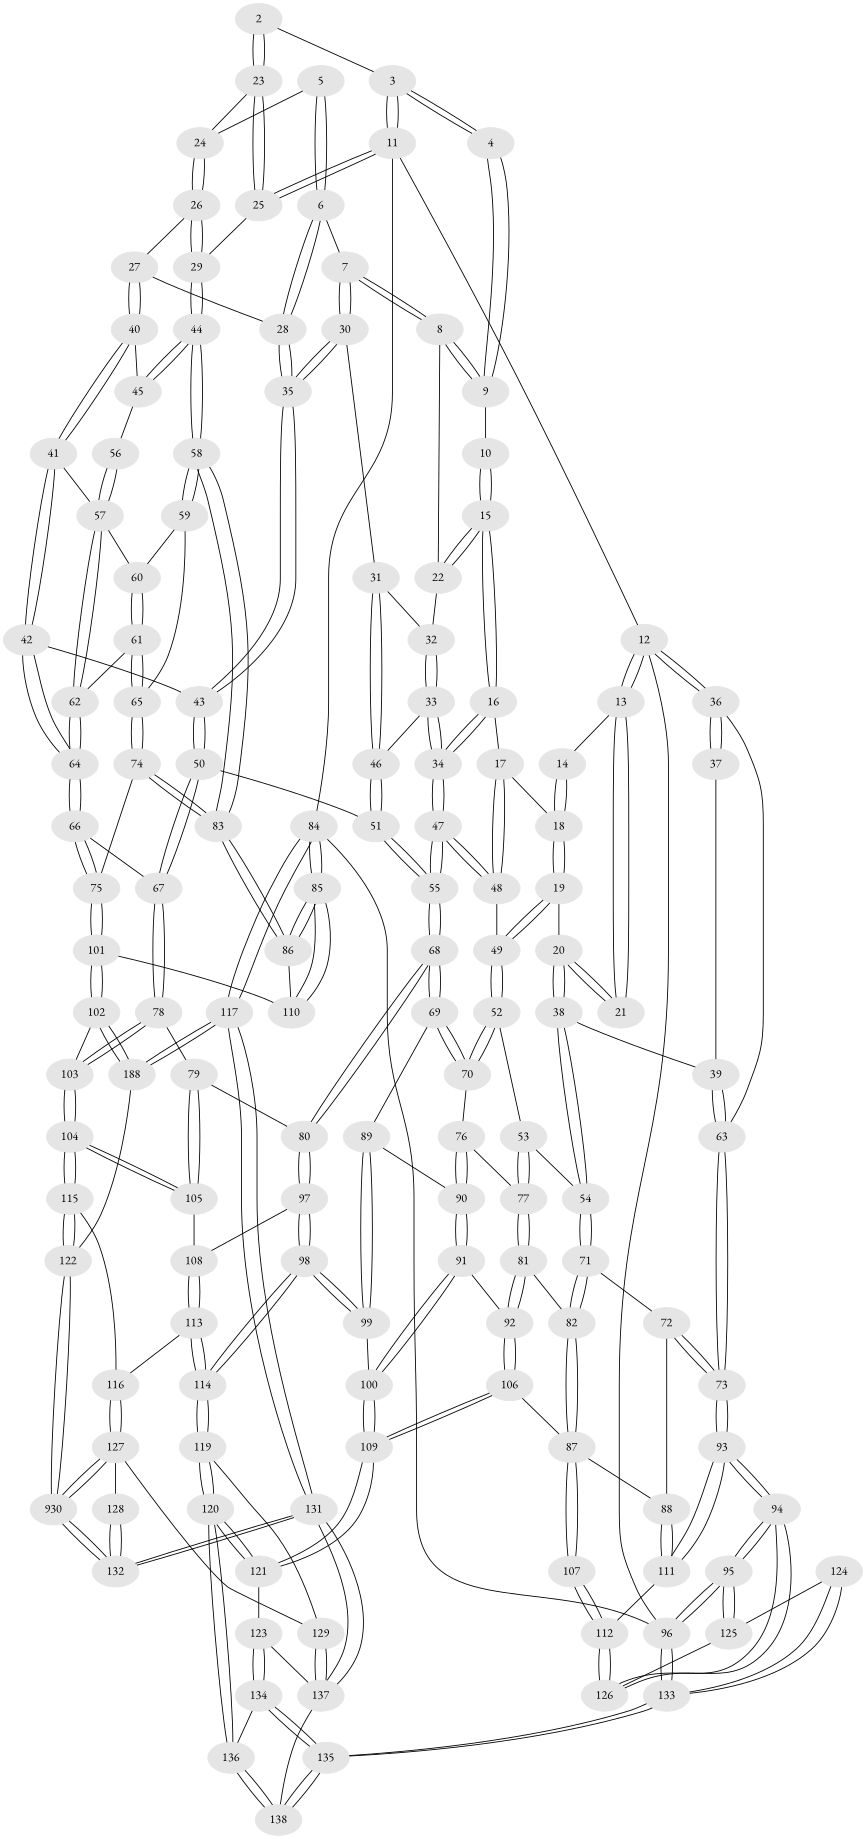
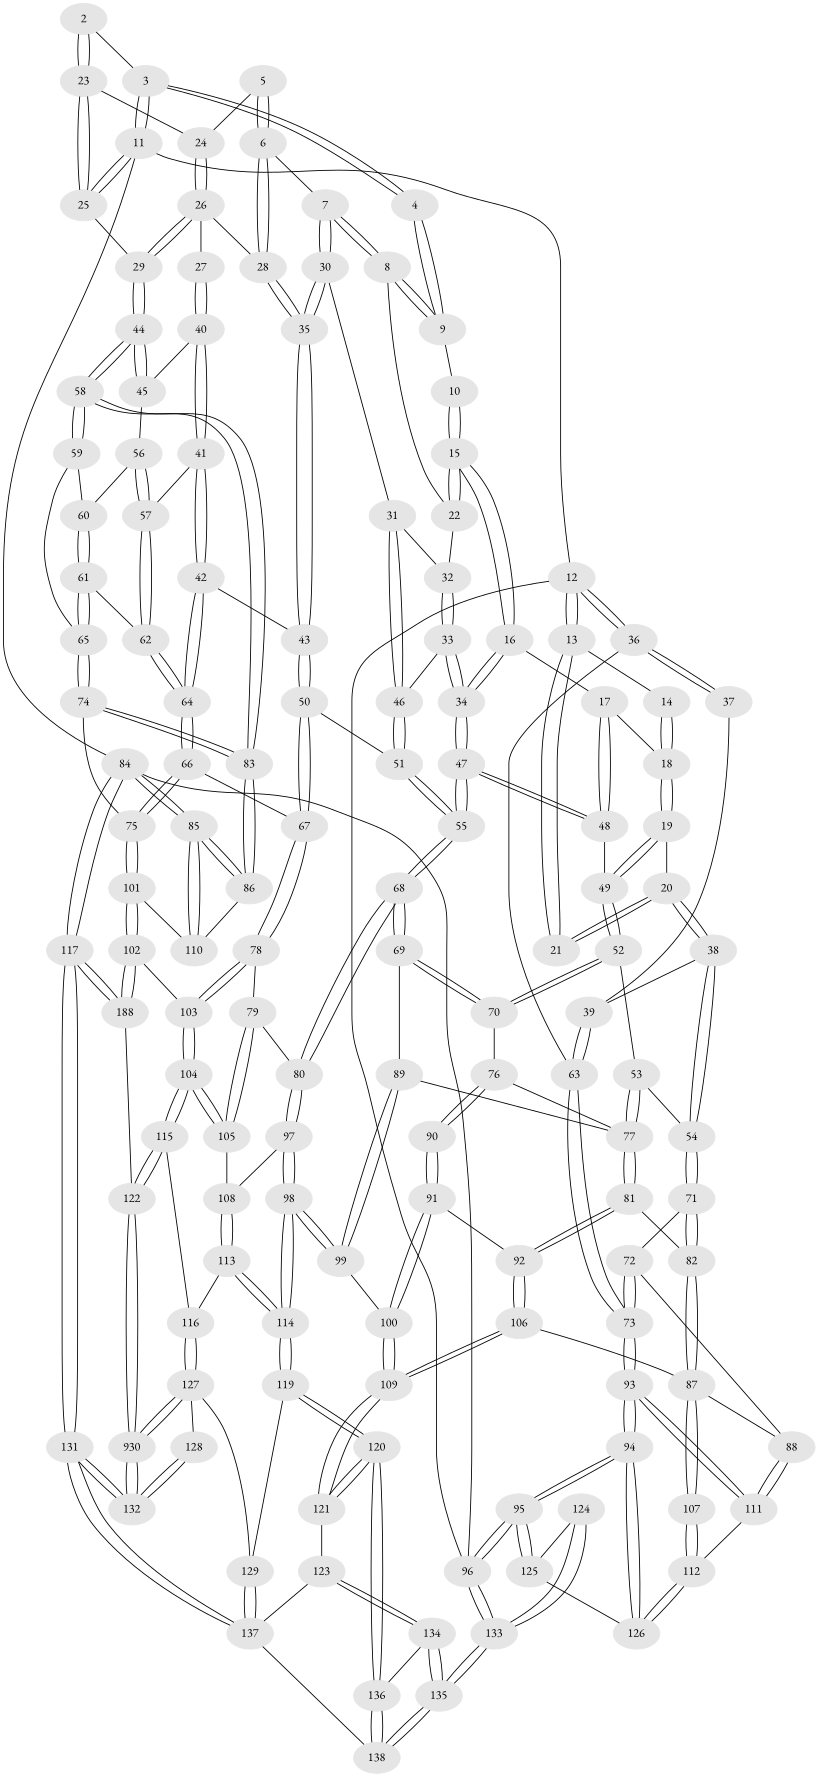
(210, 301) -> (232, 236)
(119, 547) -> (111, 485)
(419, 1171) -> (514, 1106)
